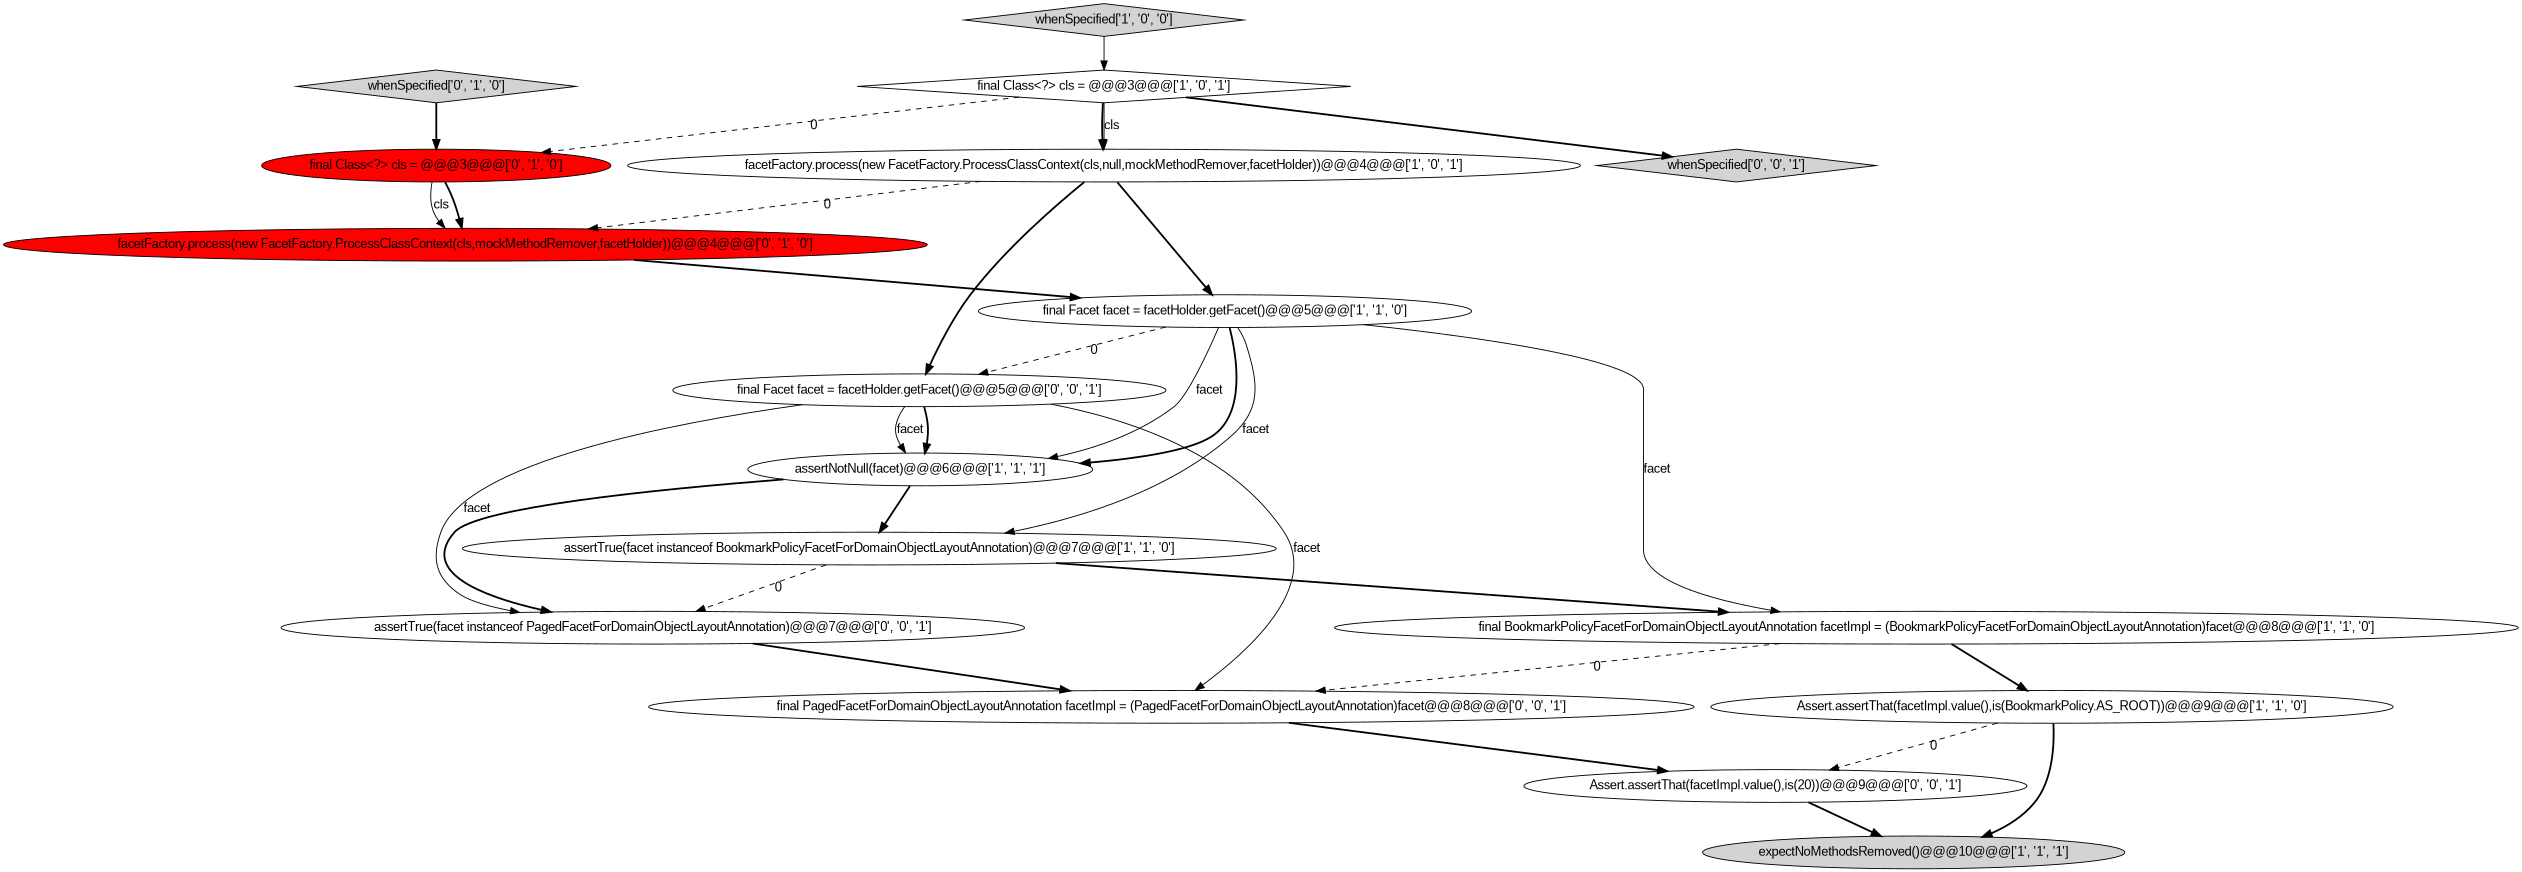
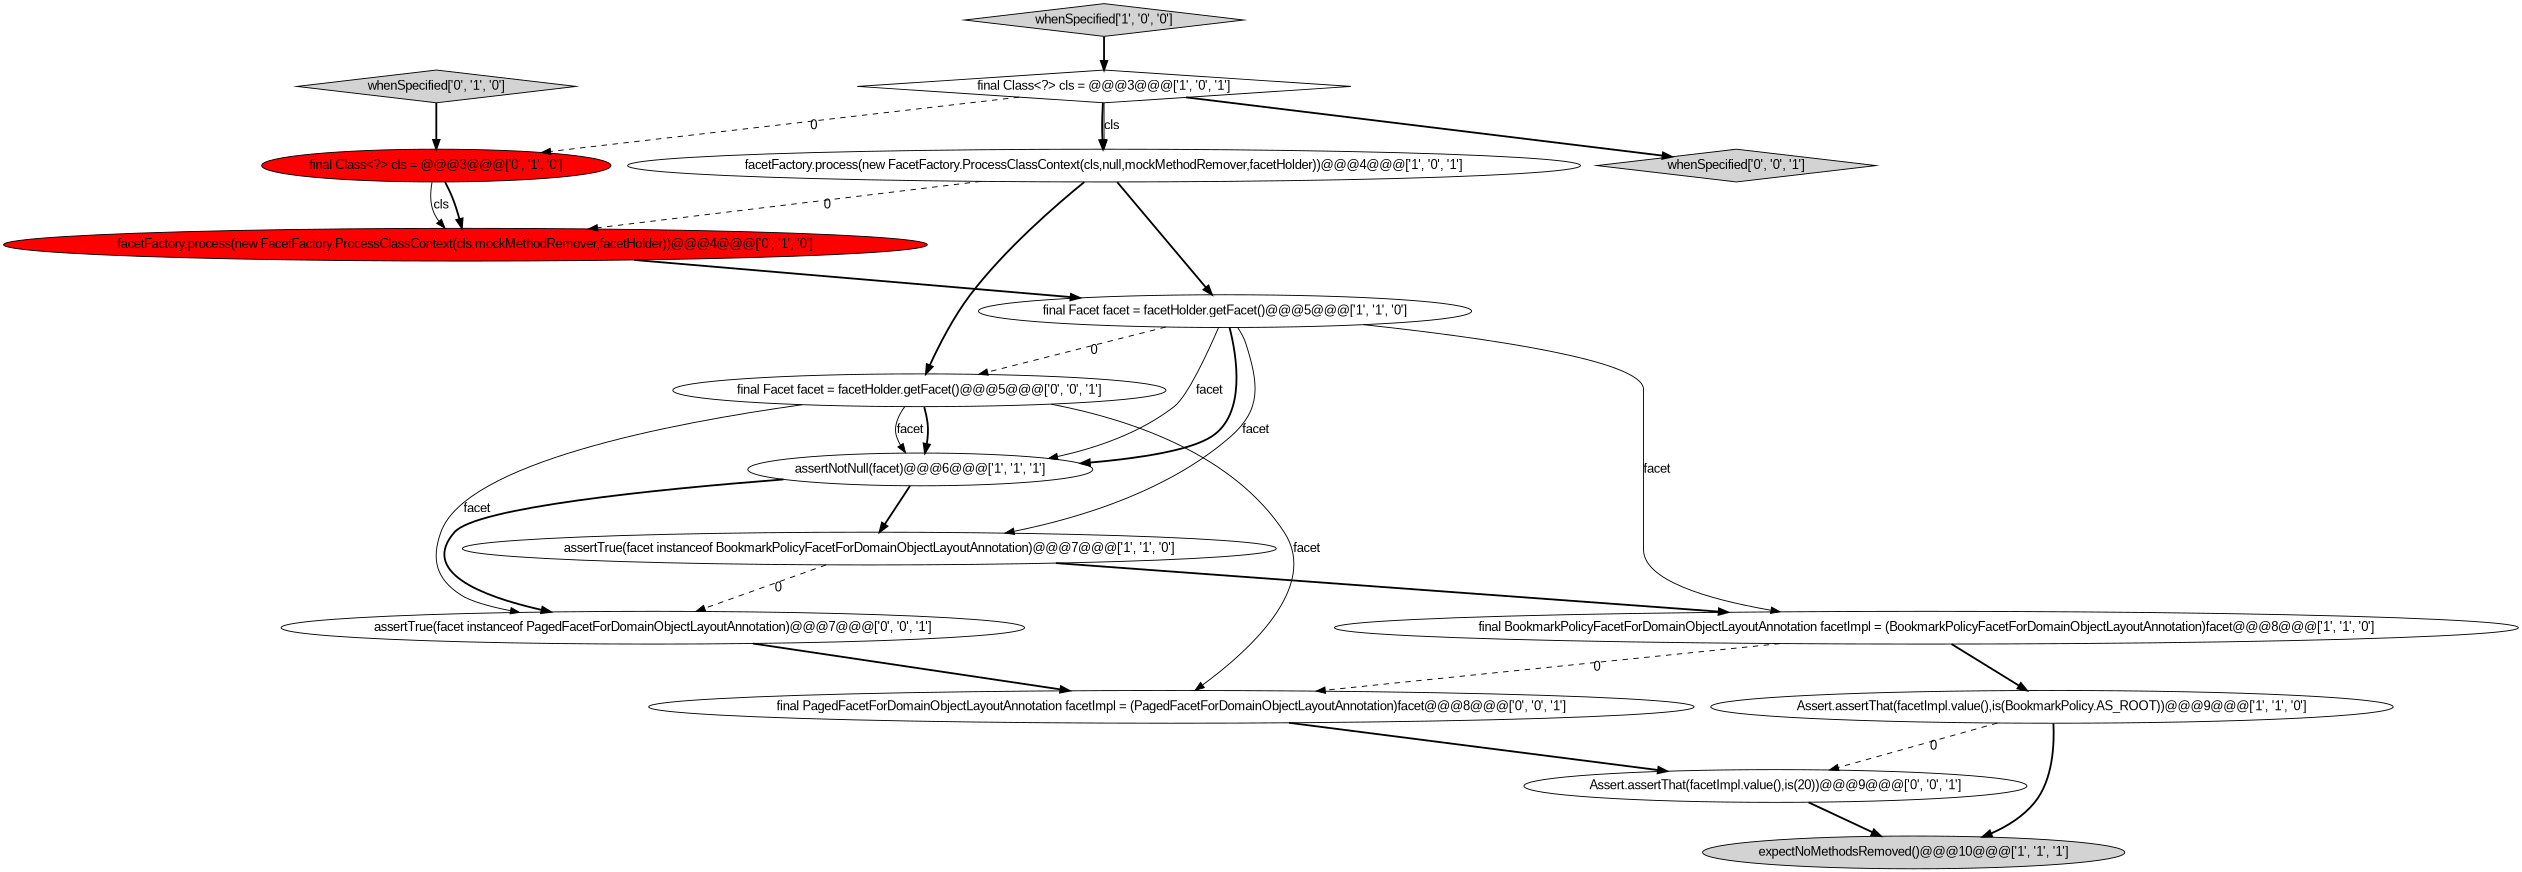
(1104, 49) -> (1104, 49)
